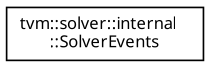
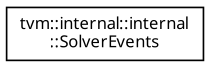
(105, 34) -> (105, 34)
